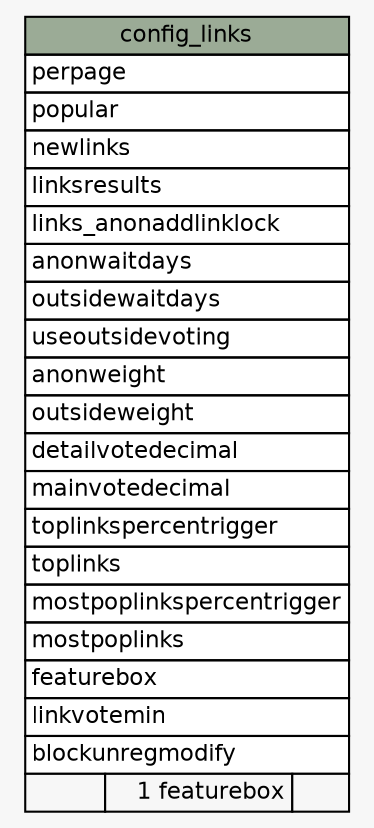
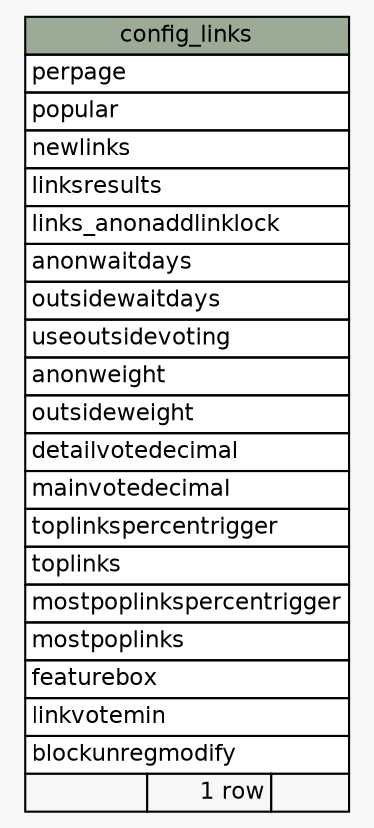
(211, 792) -> (232, 792)
